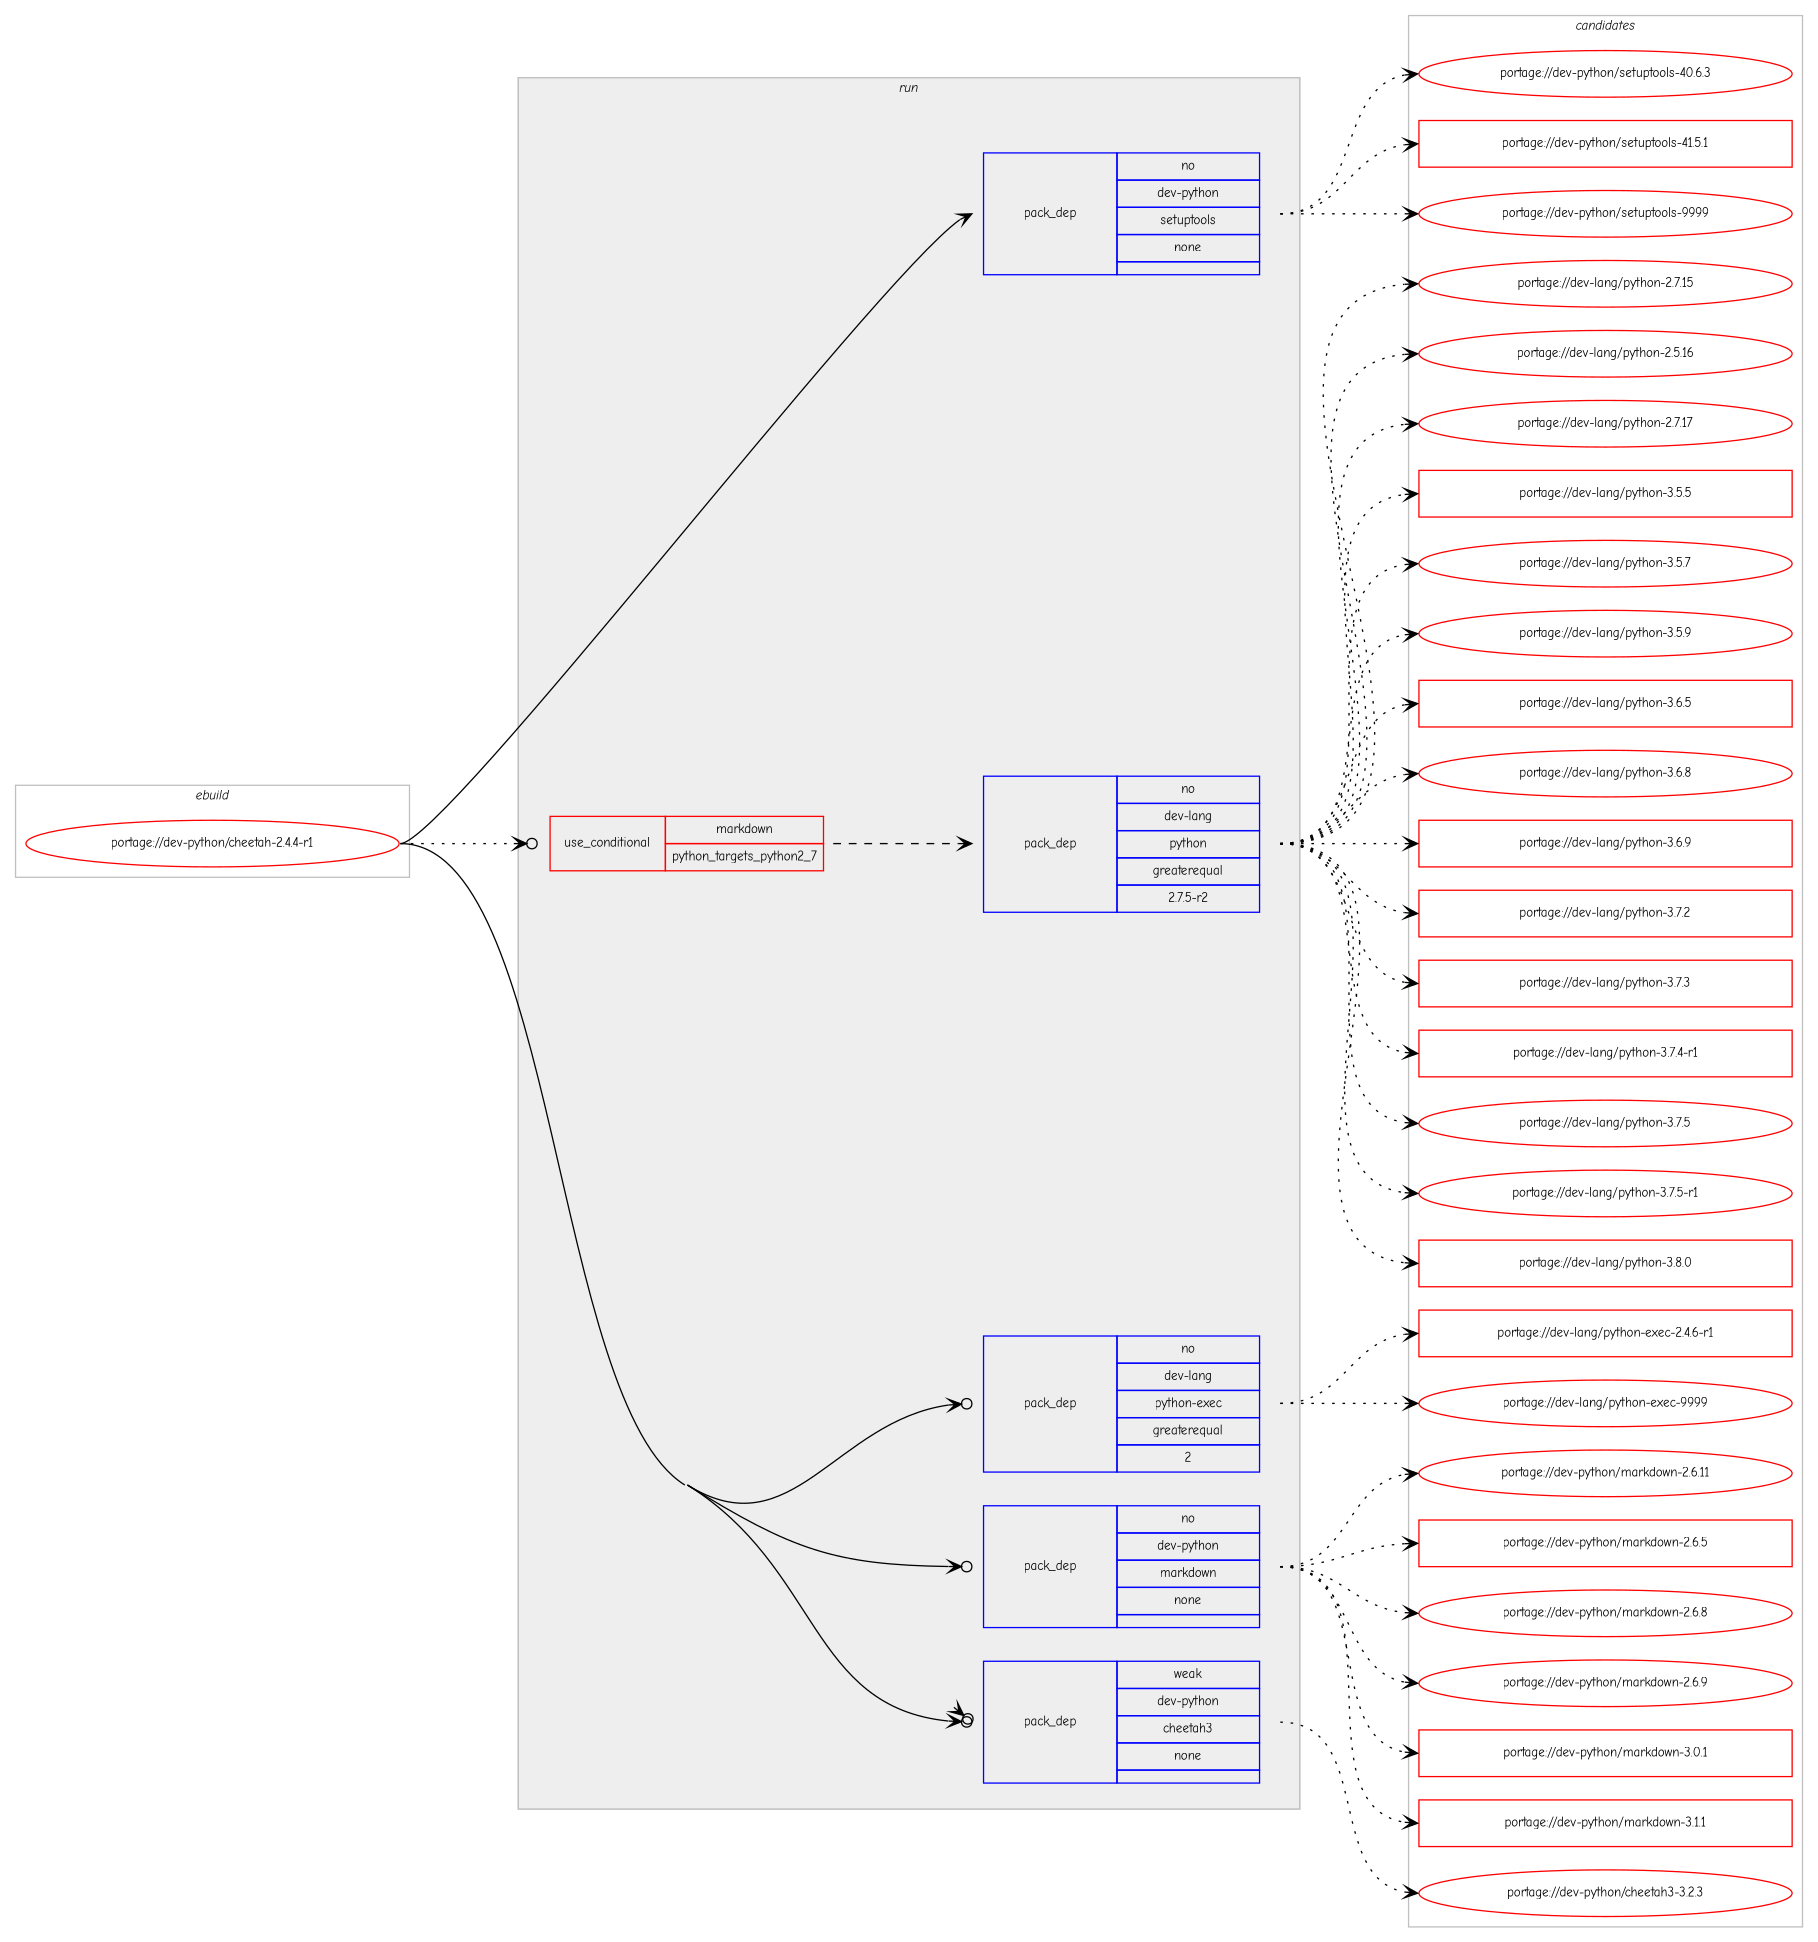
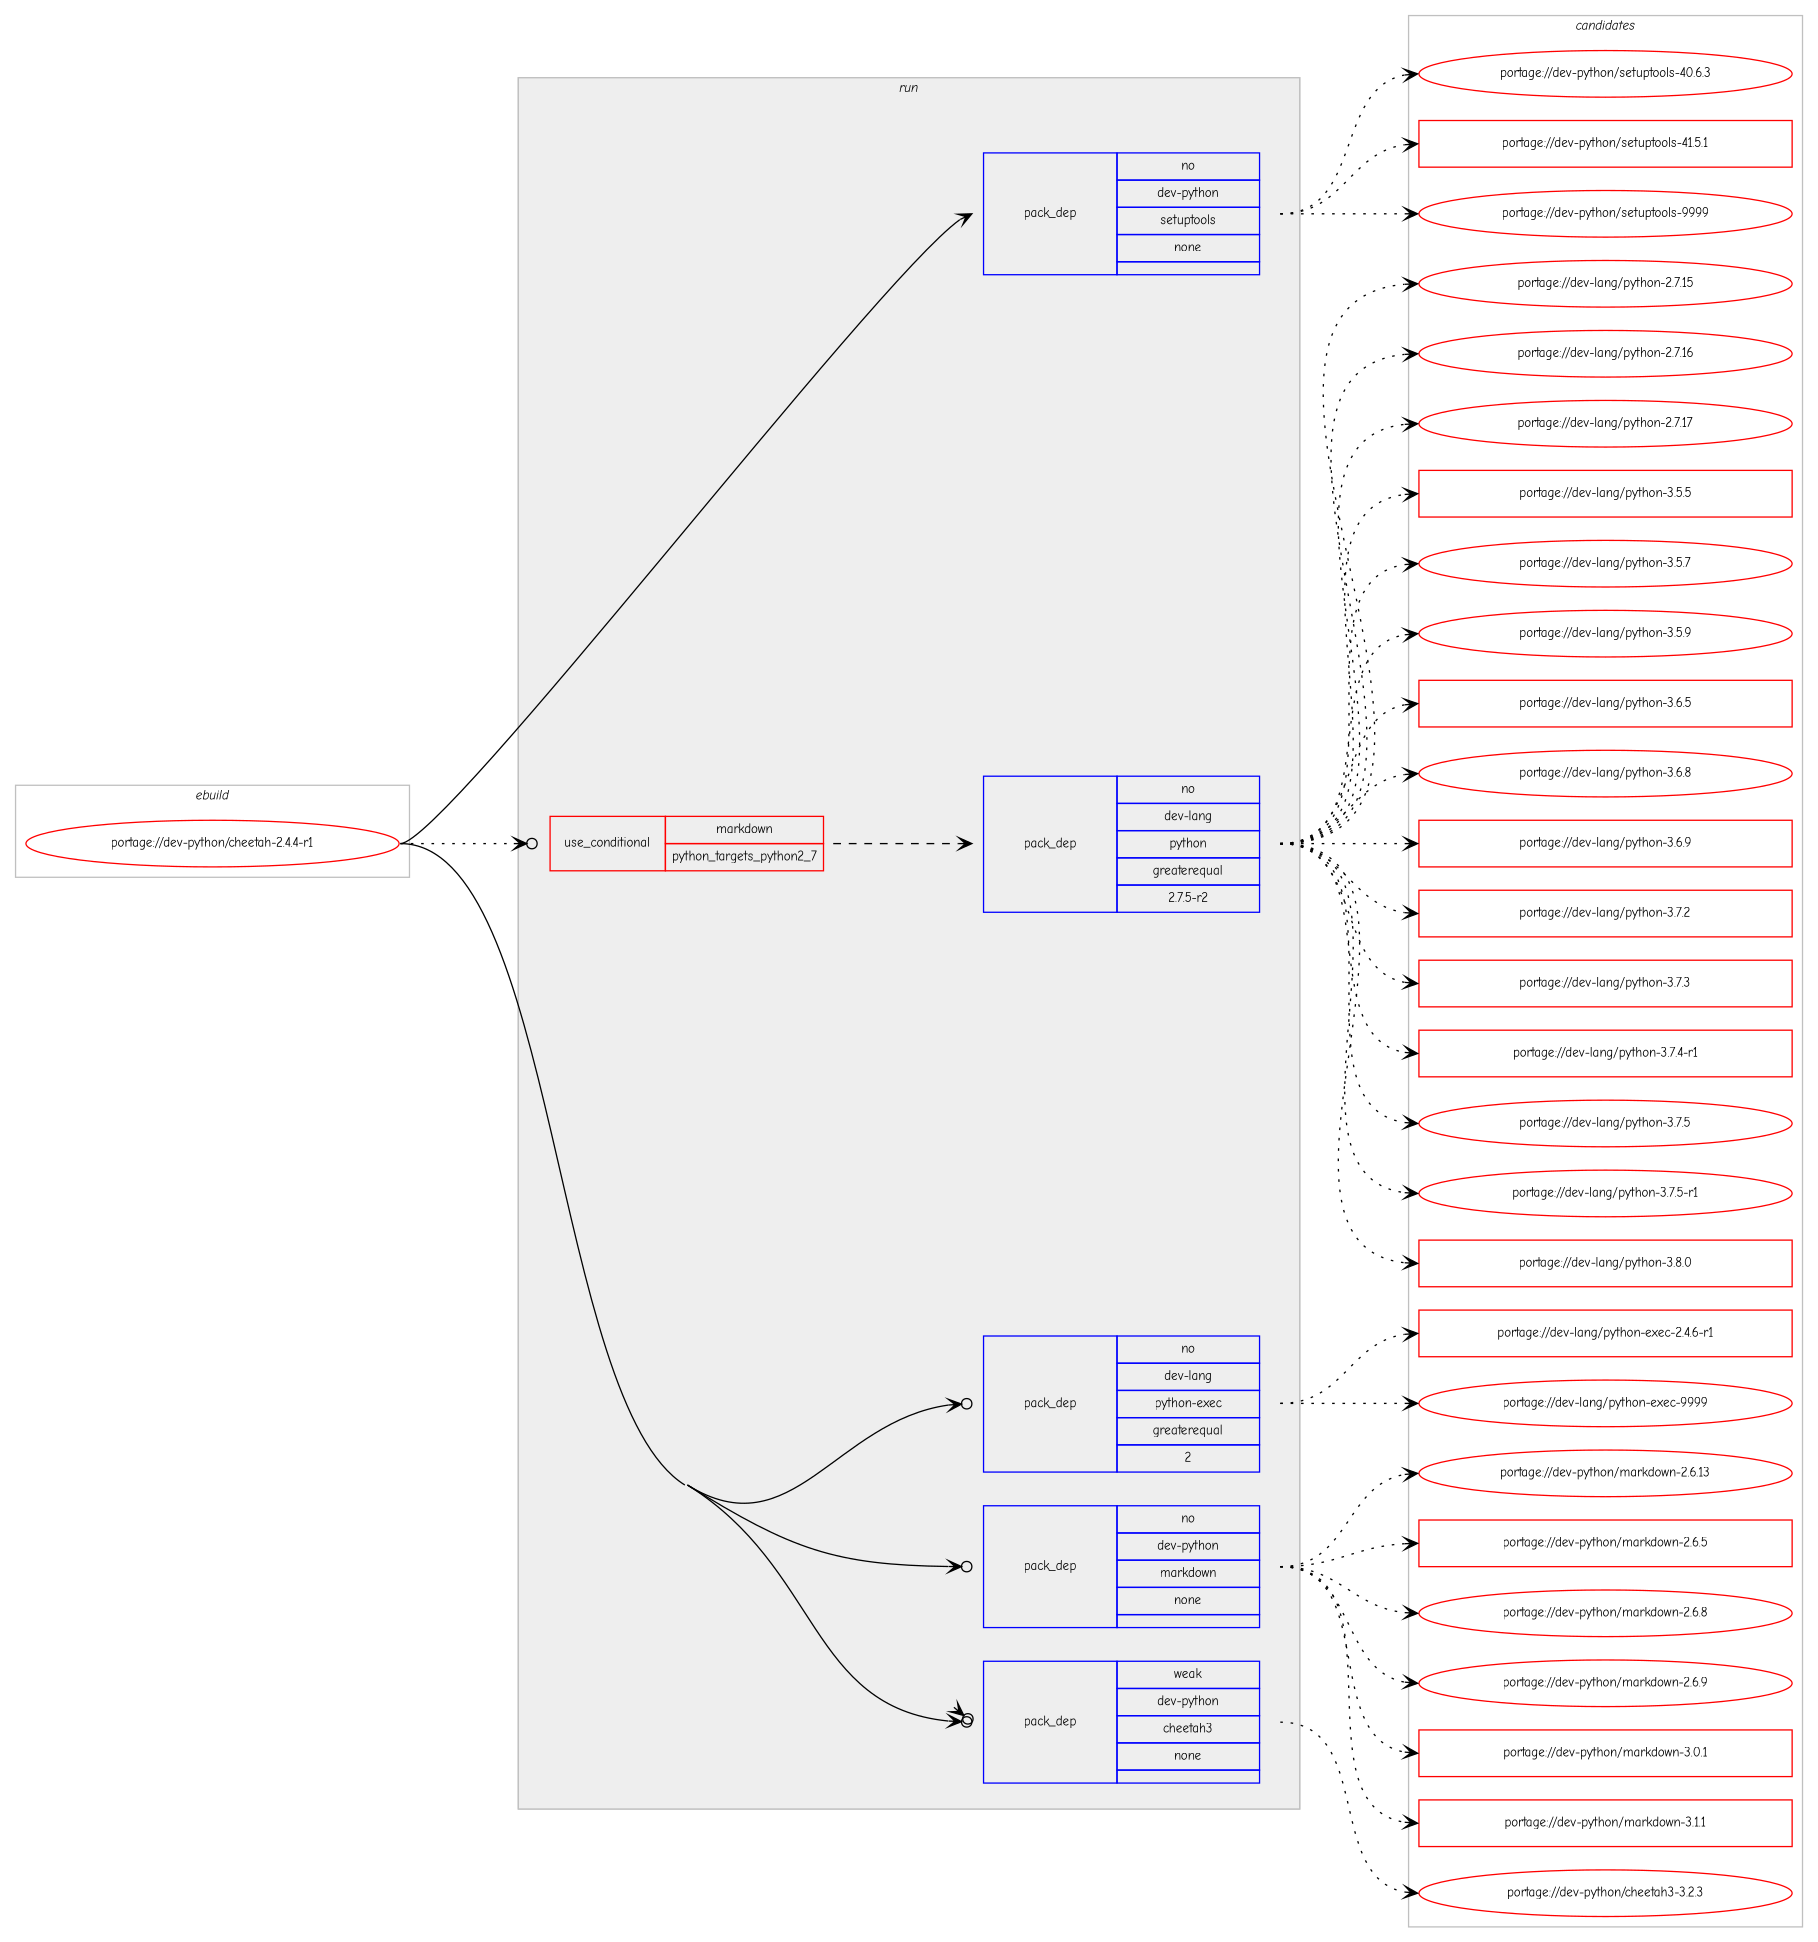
(1606, 354) -> (1606, 354)
(1606, 1473) -> (1606, 1473)
